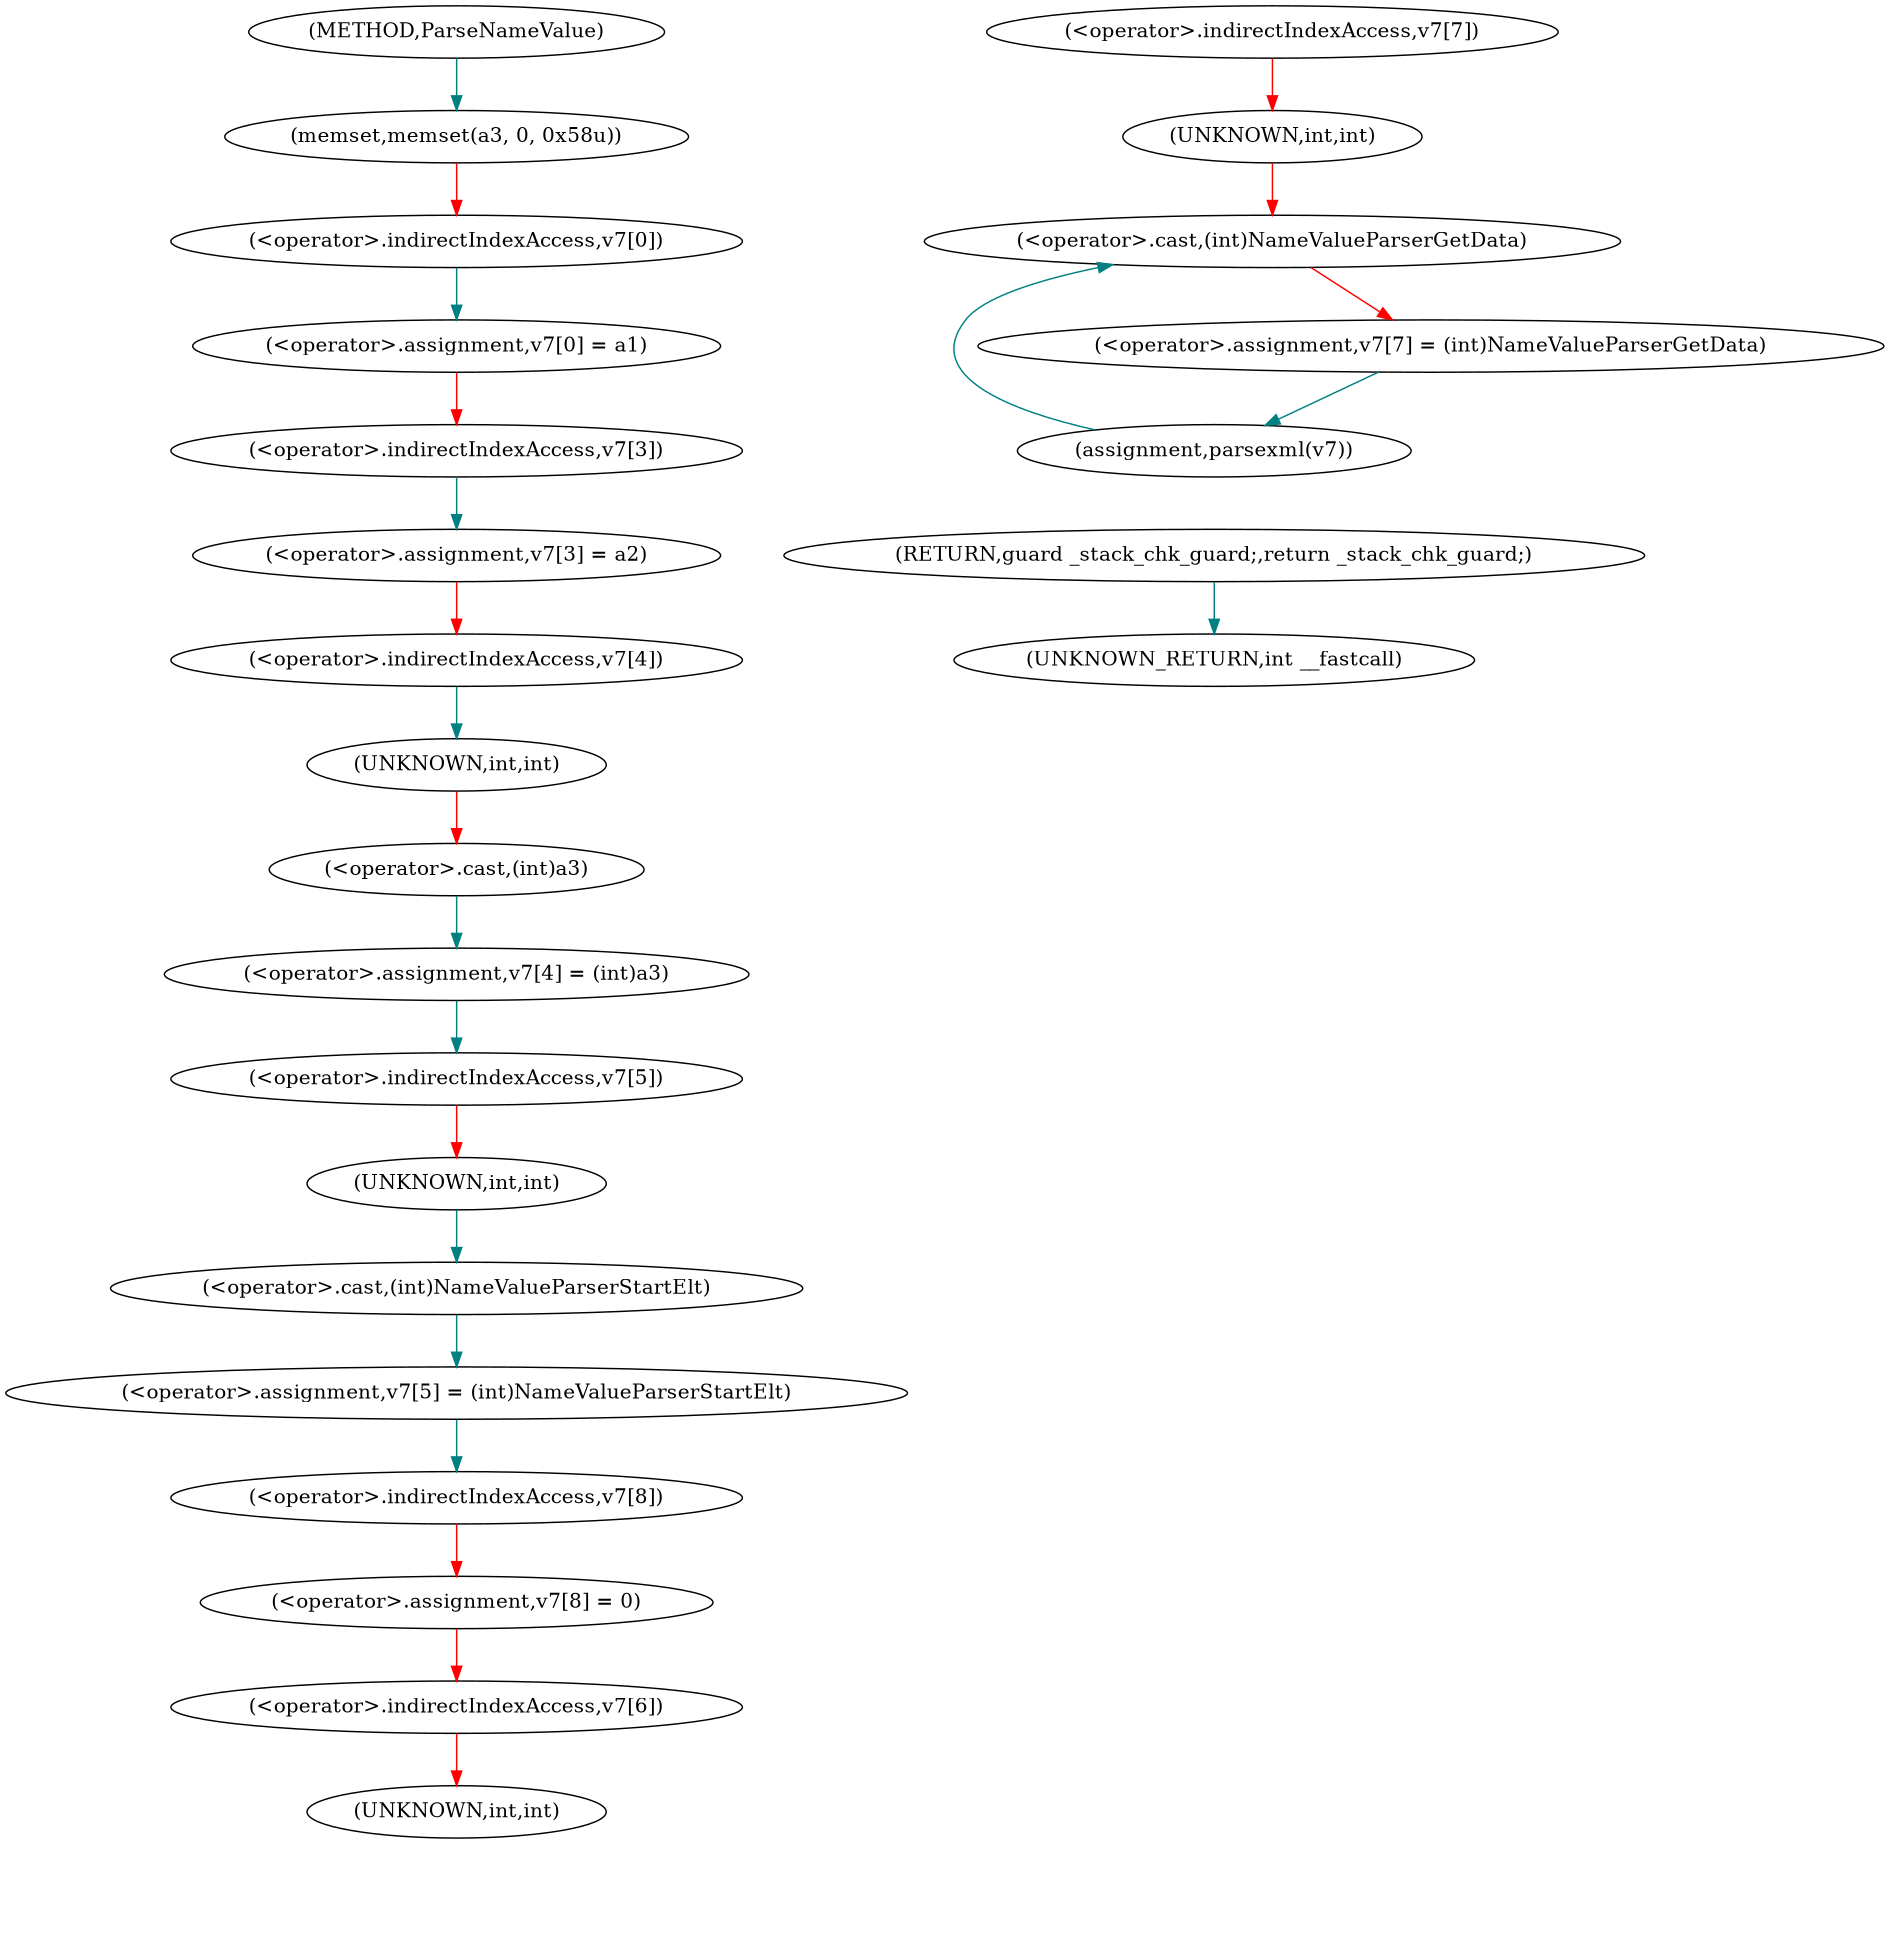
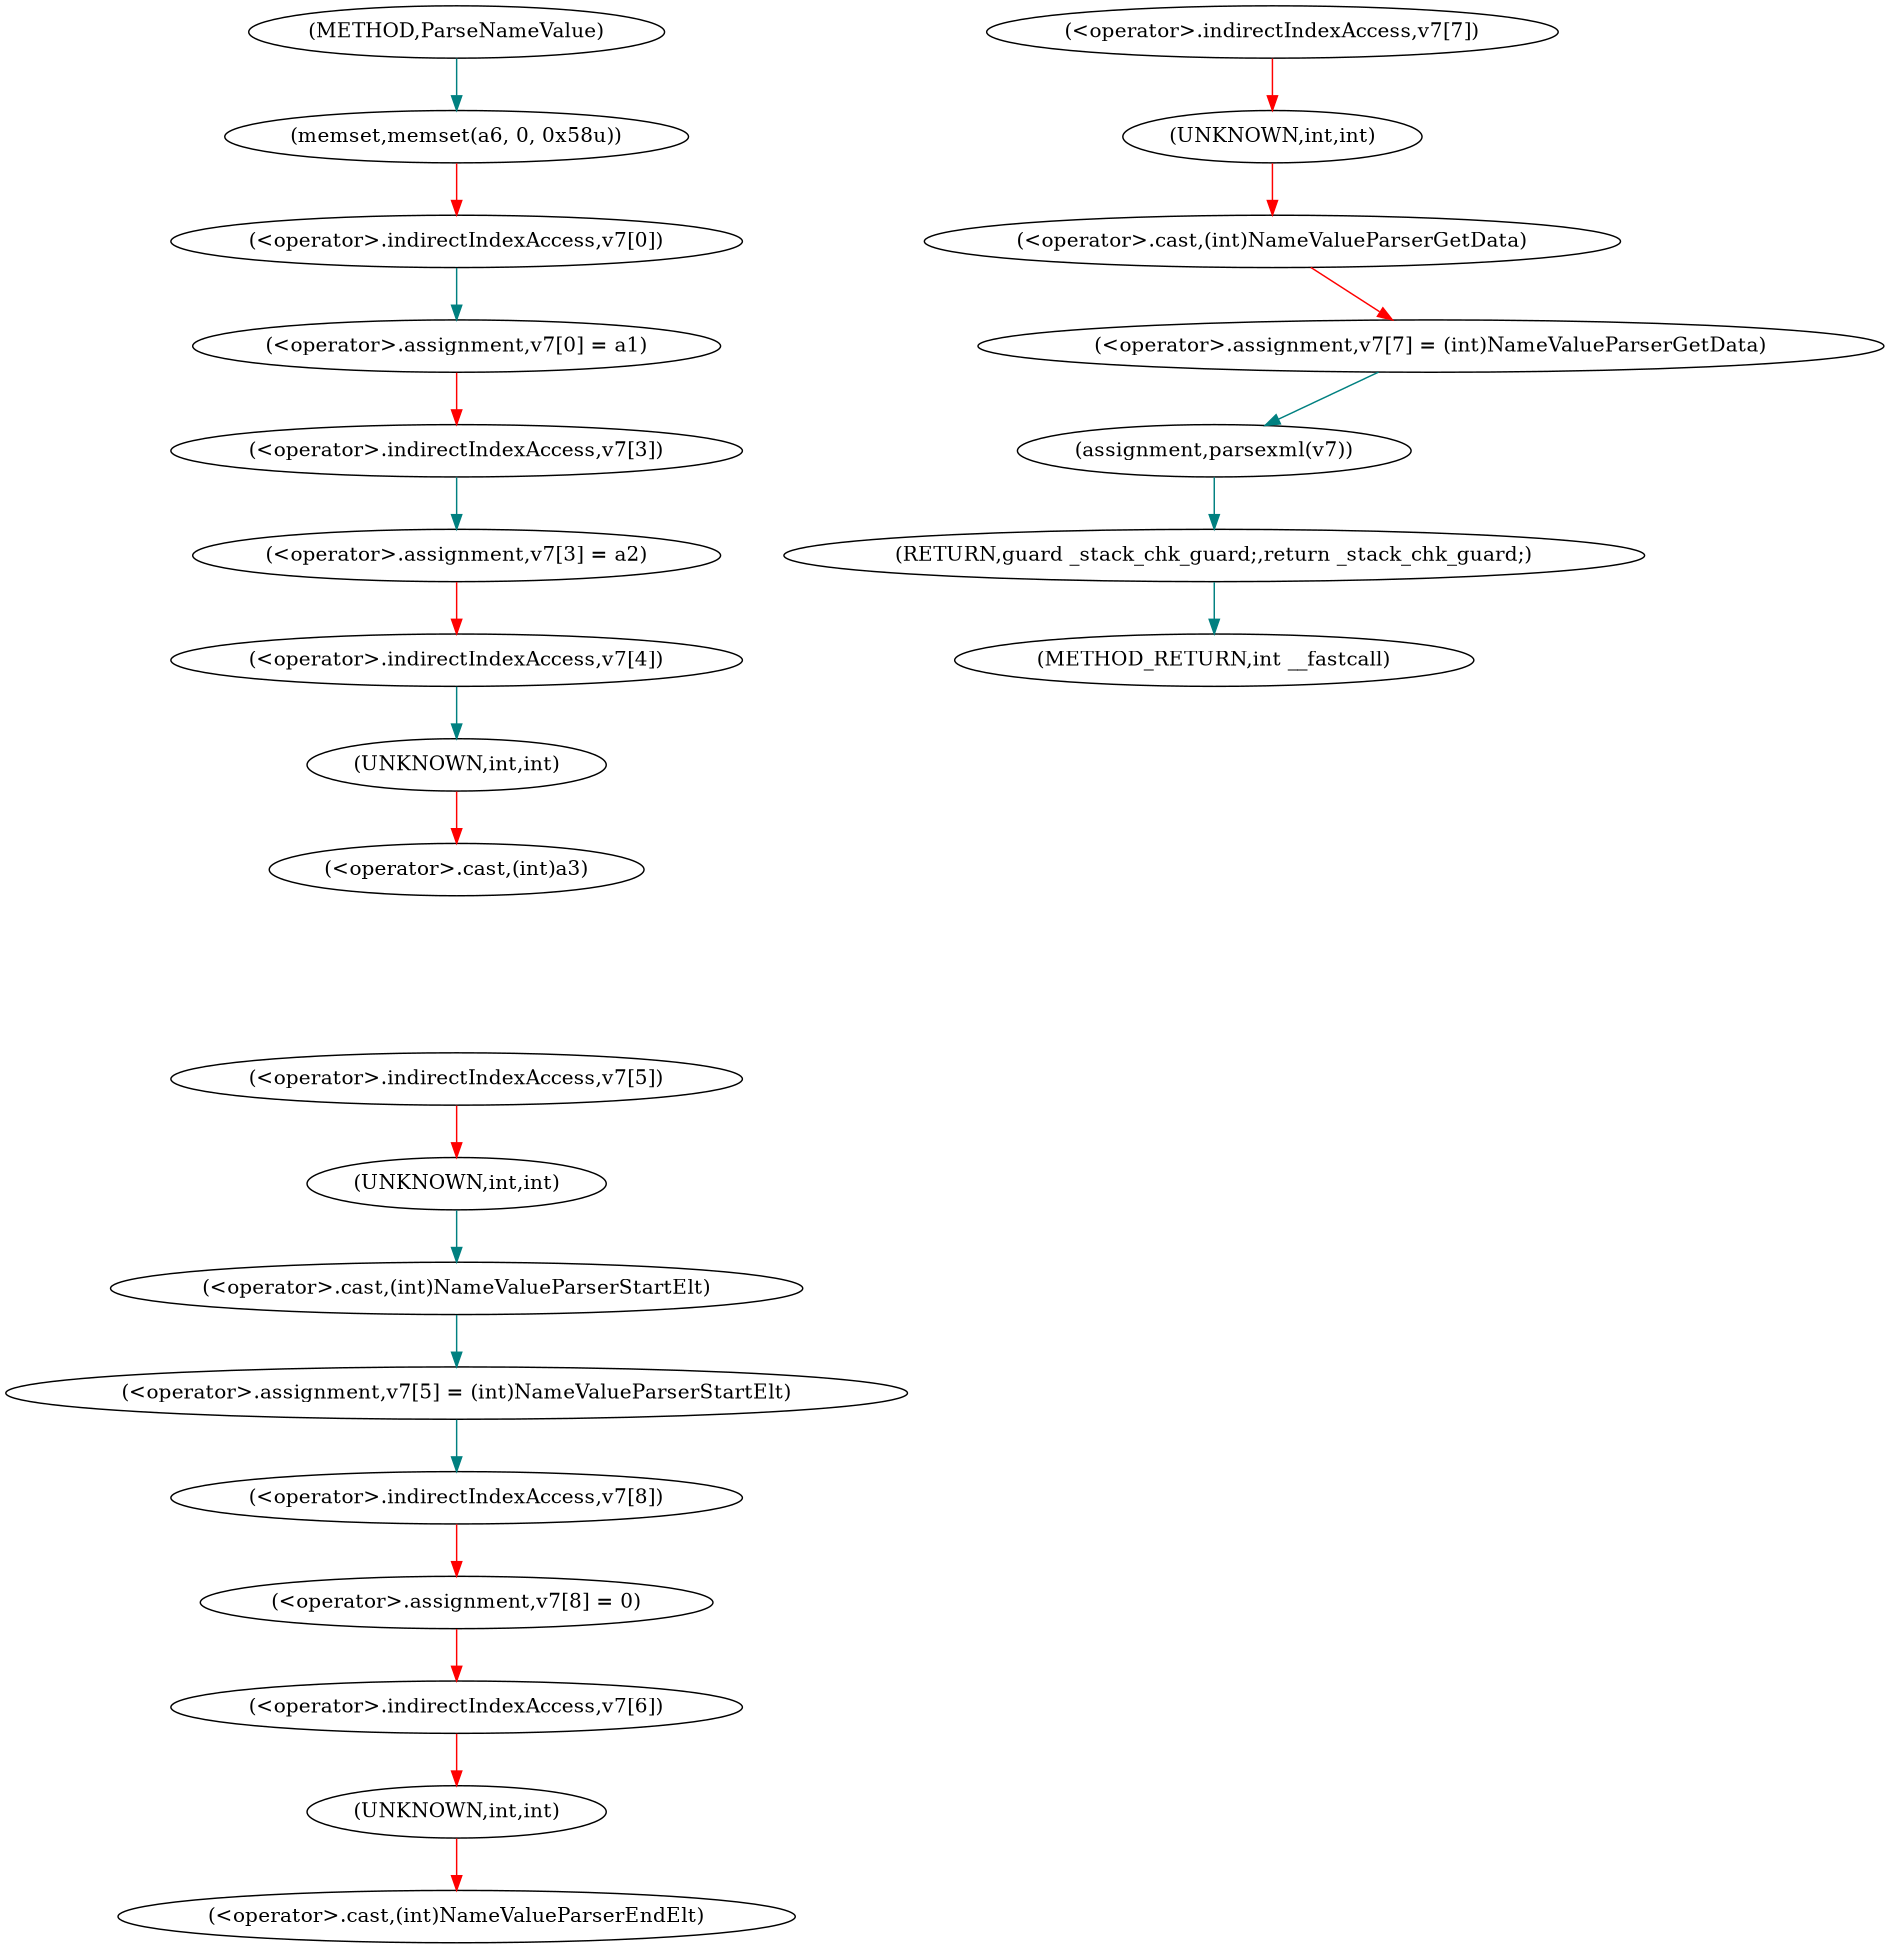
(457, 137) -> (457, 137)
(955, 346) -> (1214, 496)
(1214, 660) -> (1214, 660)
(457, 974) -> none
none -> (457, 1917)
